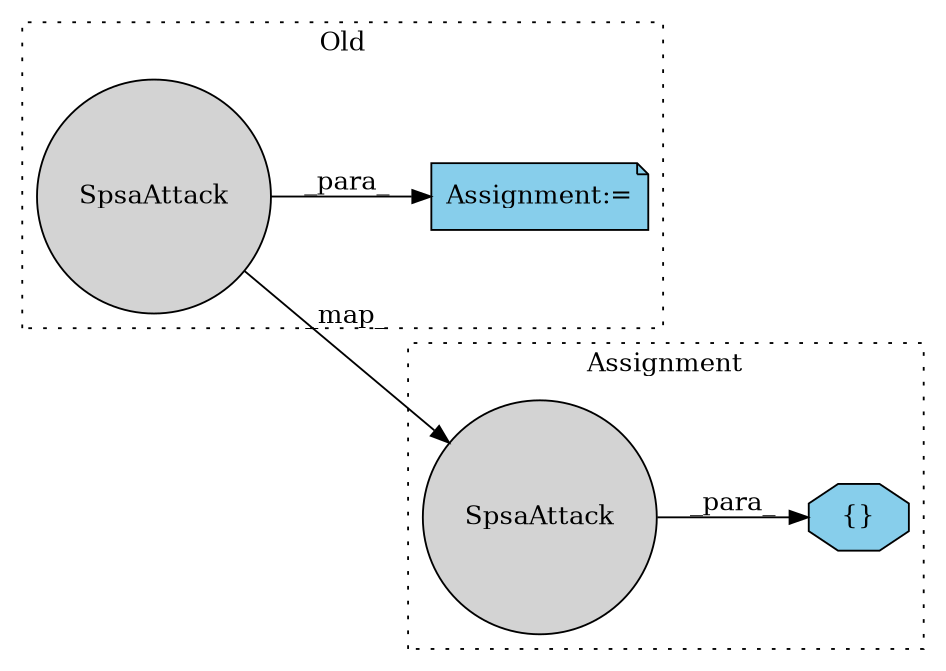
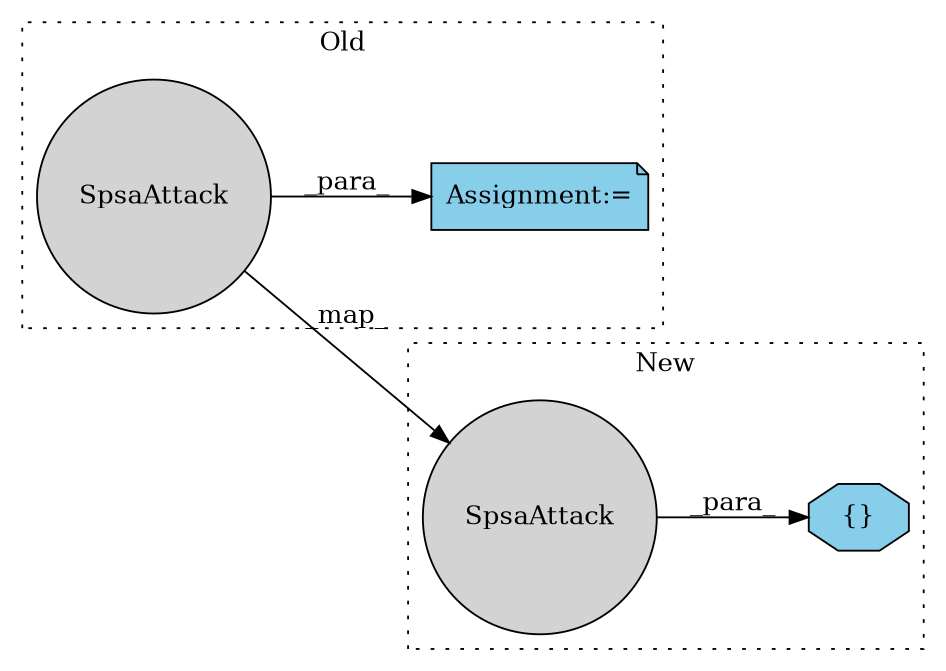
(666, 364) -> (666, 364)
